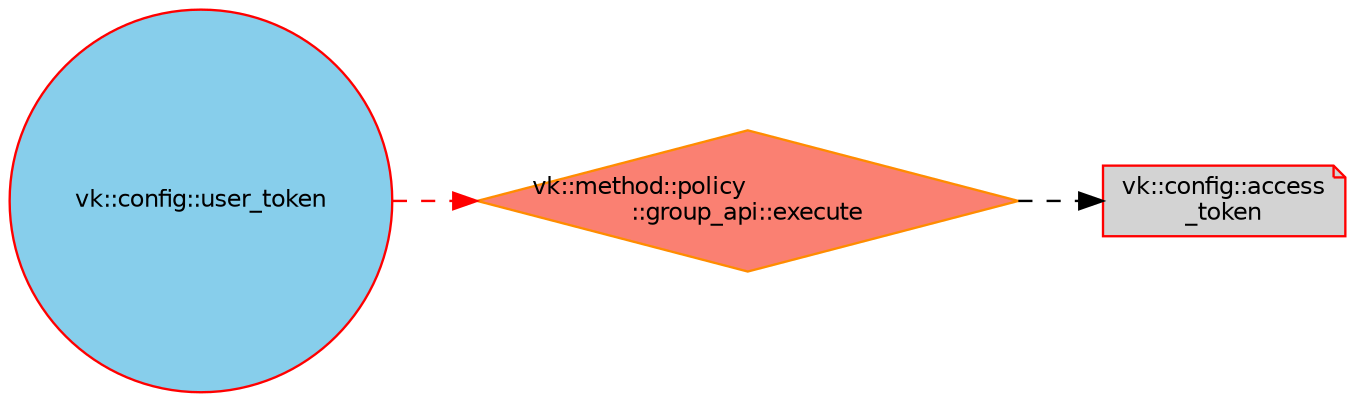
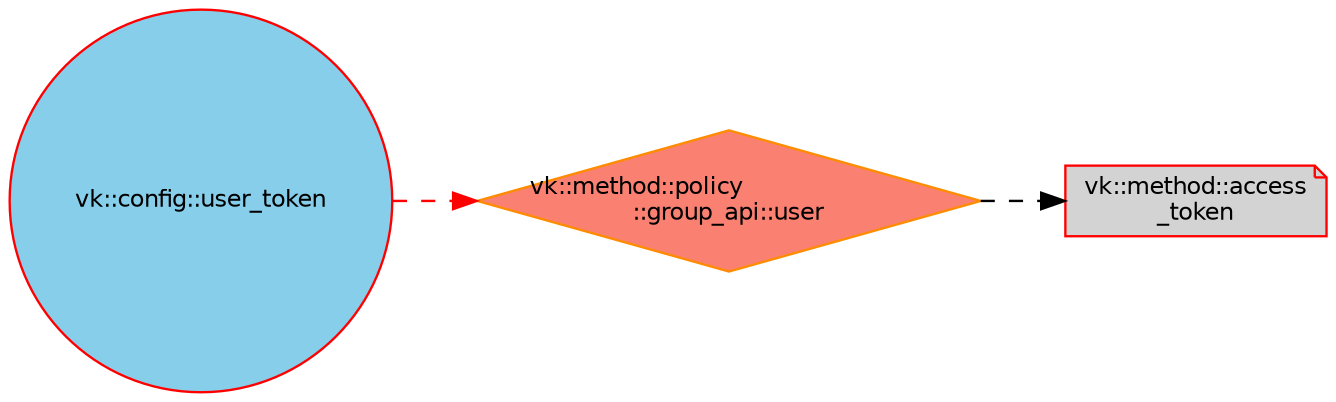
(748, 201) -> (729, 201)
(1224, 201) -> (1196, 201)
